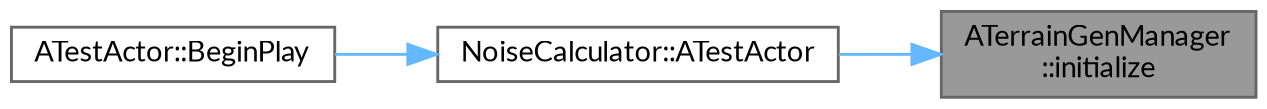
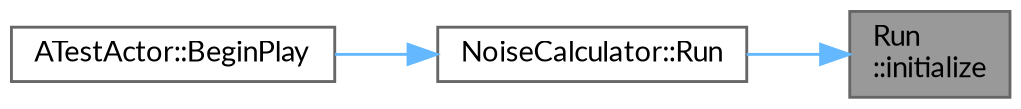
(638, 54) -> (592, 54)
(1099, 54) -> (930, 54)
